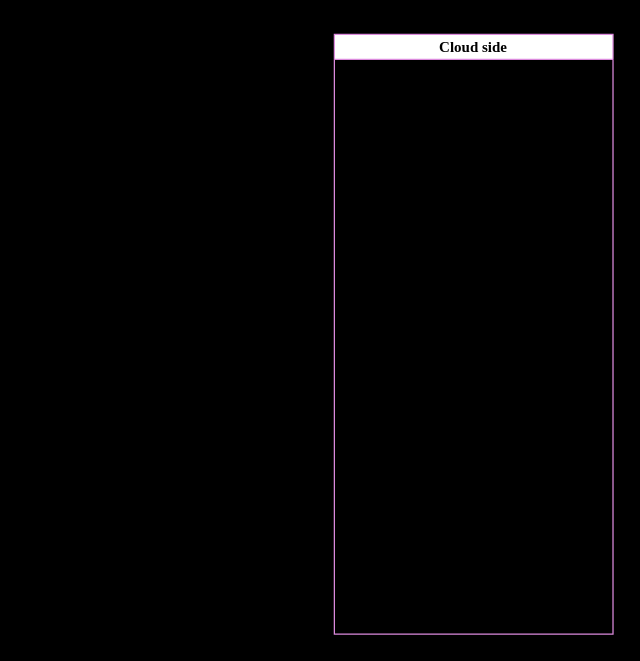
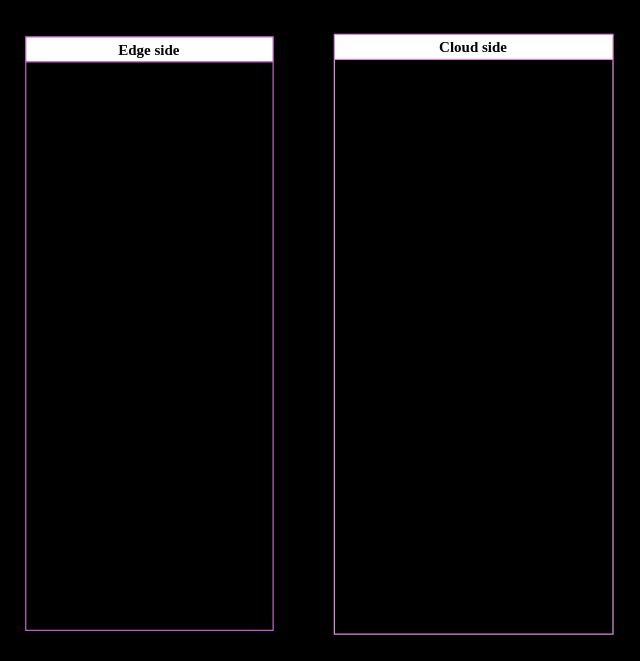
none -> (149, 334)
